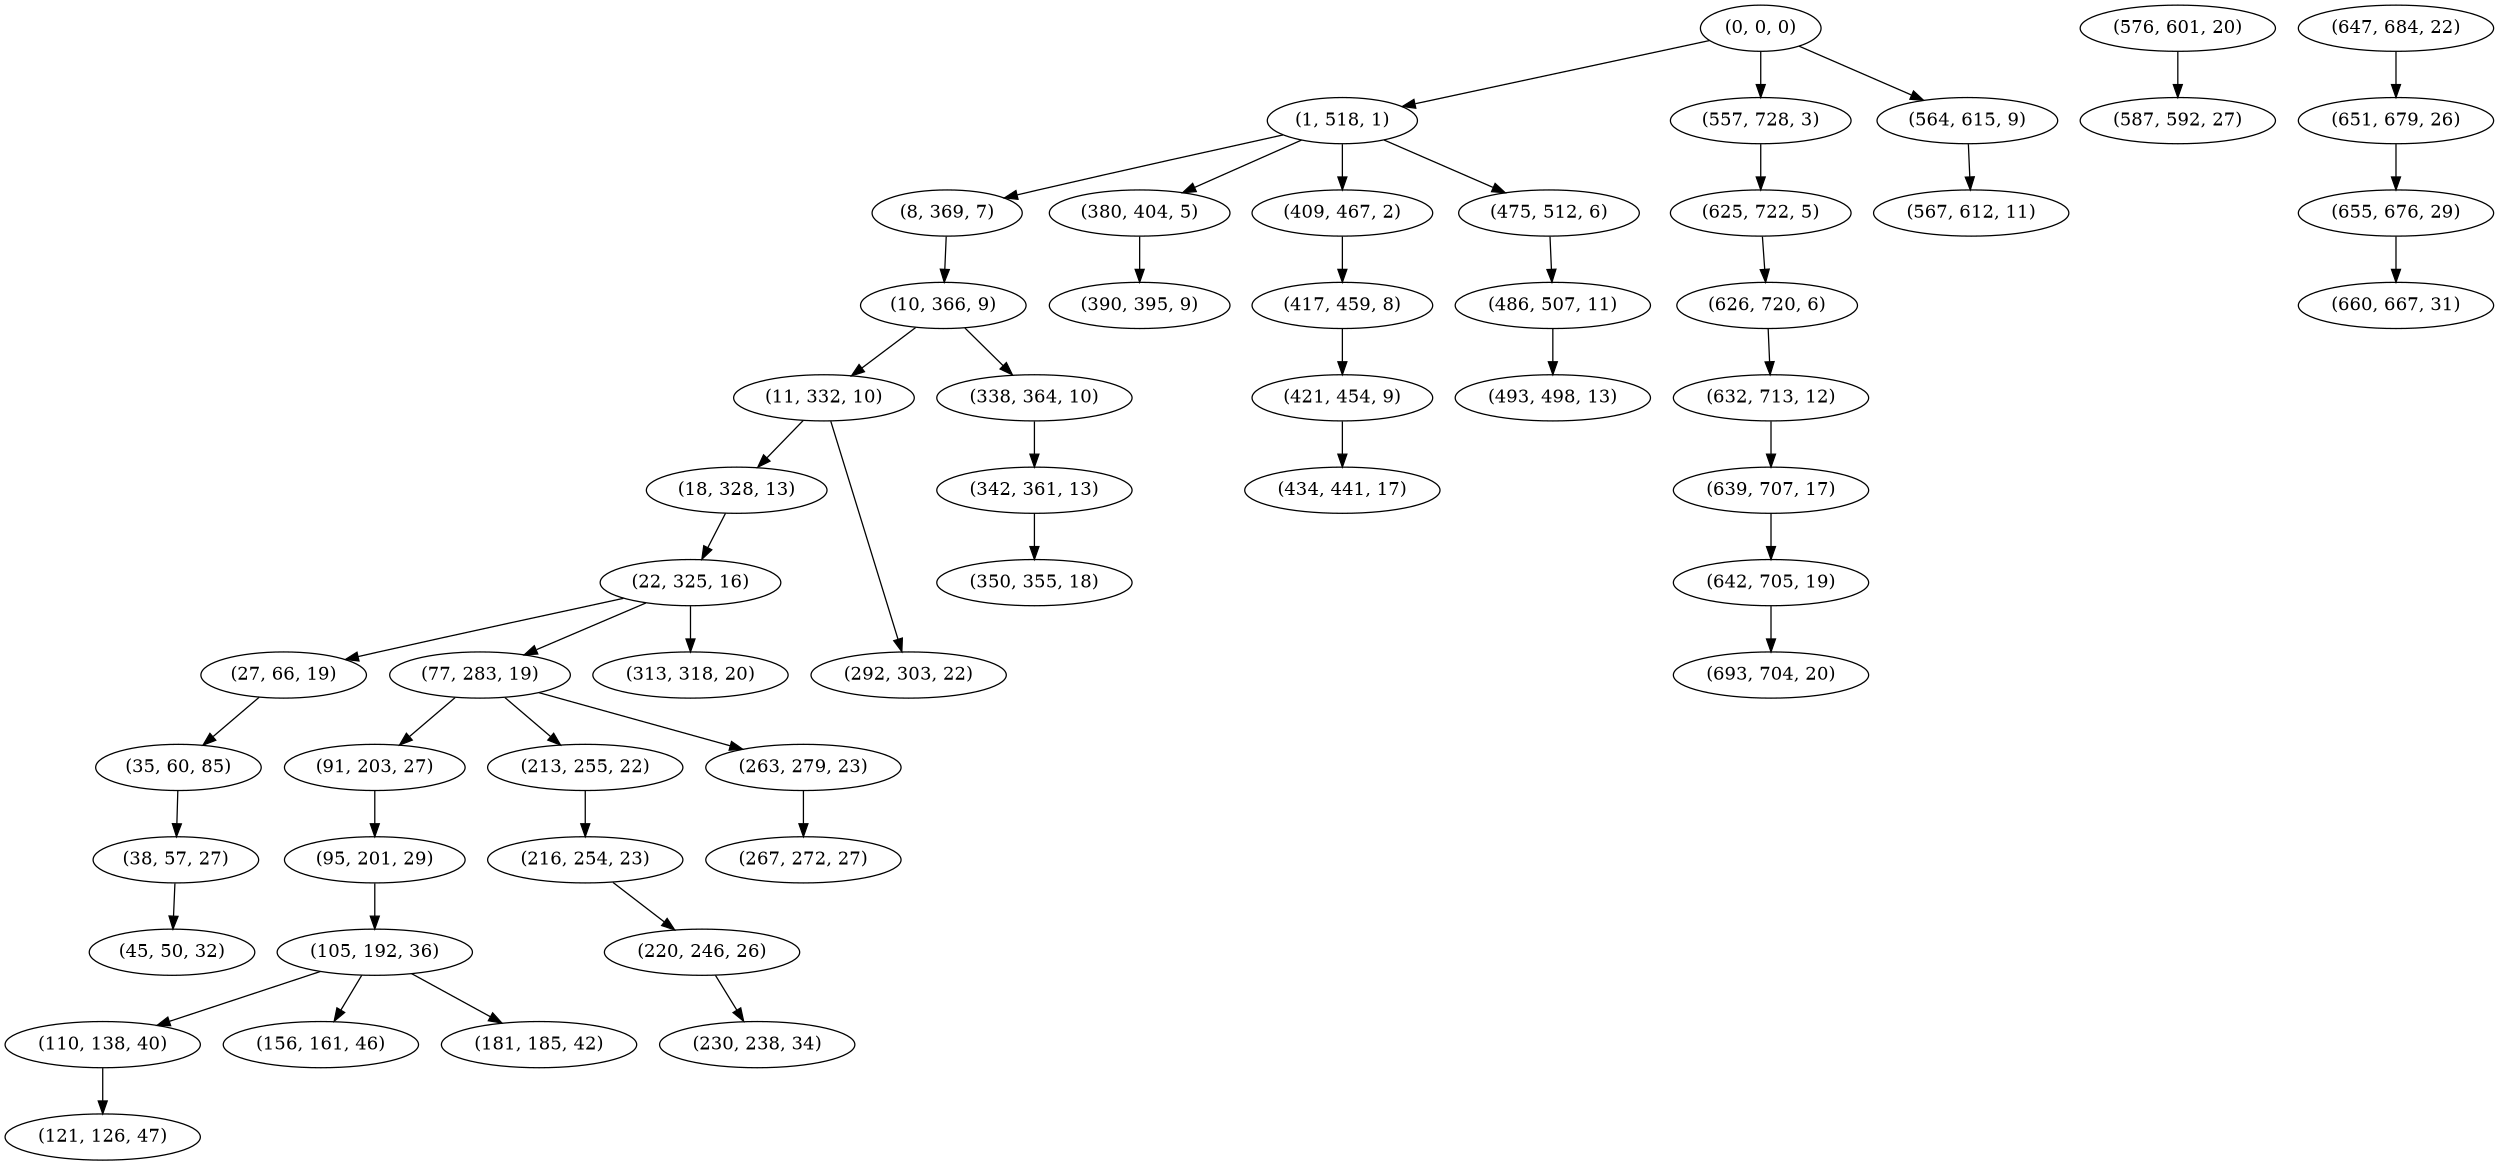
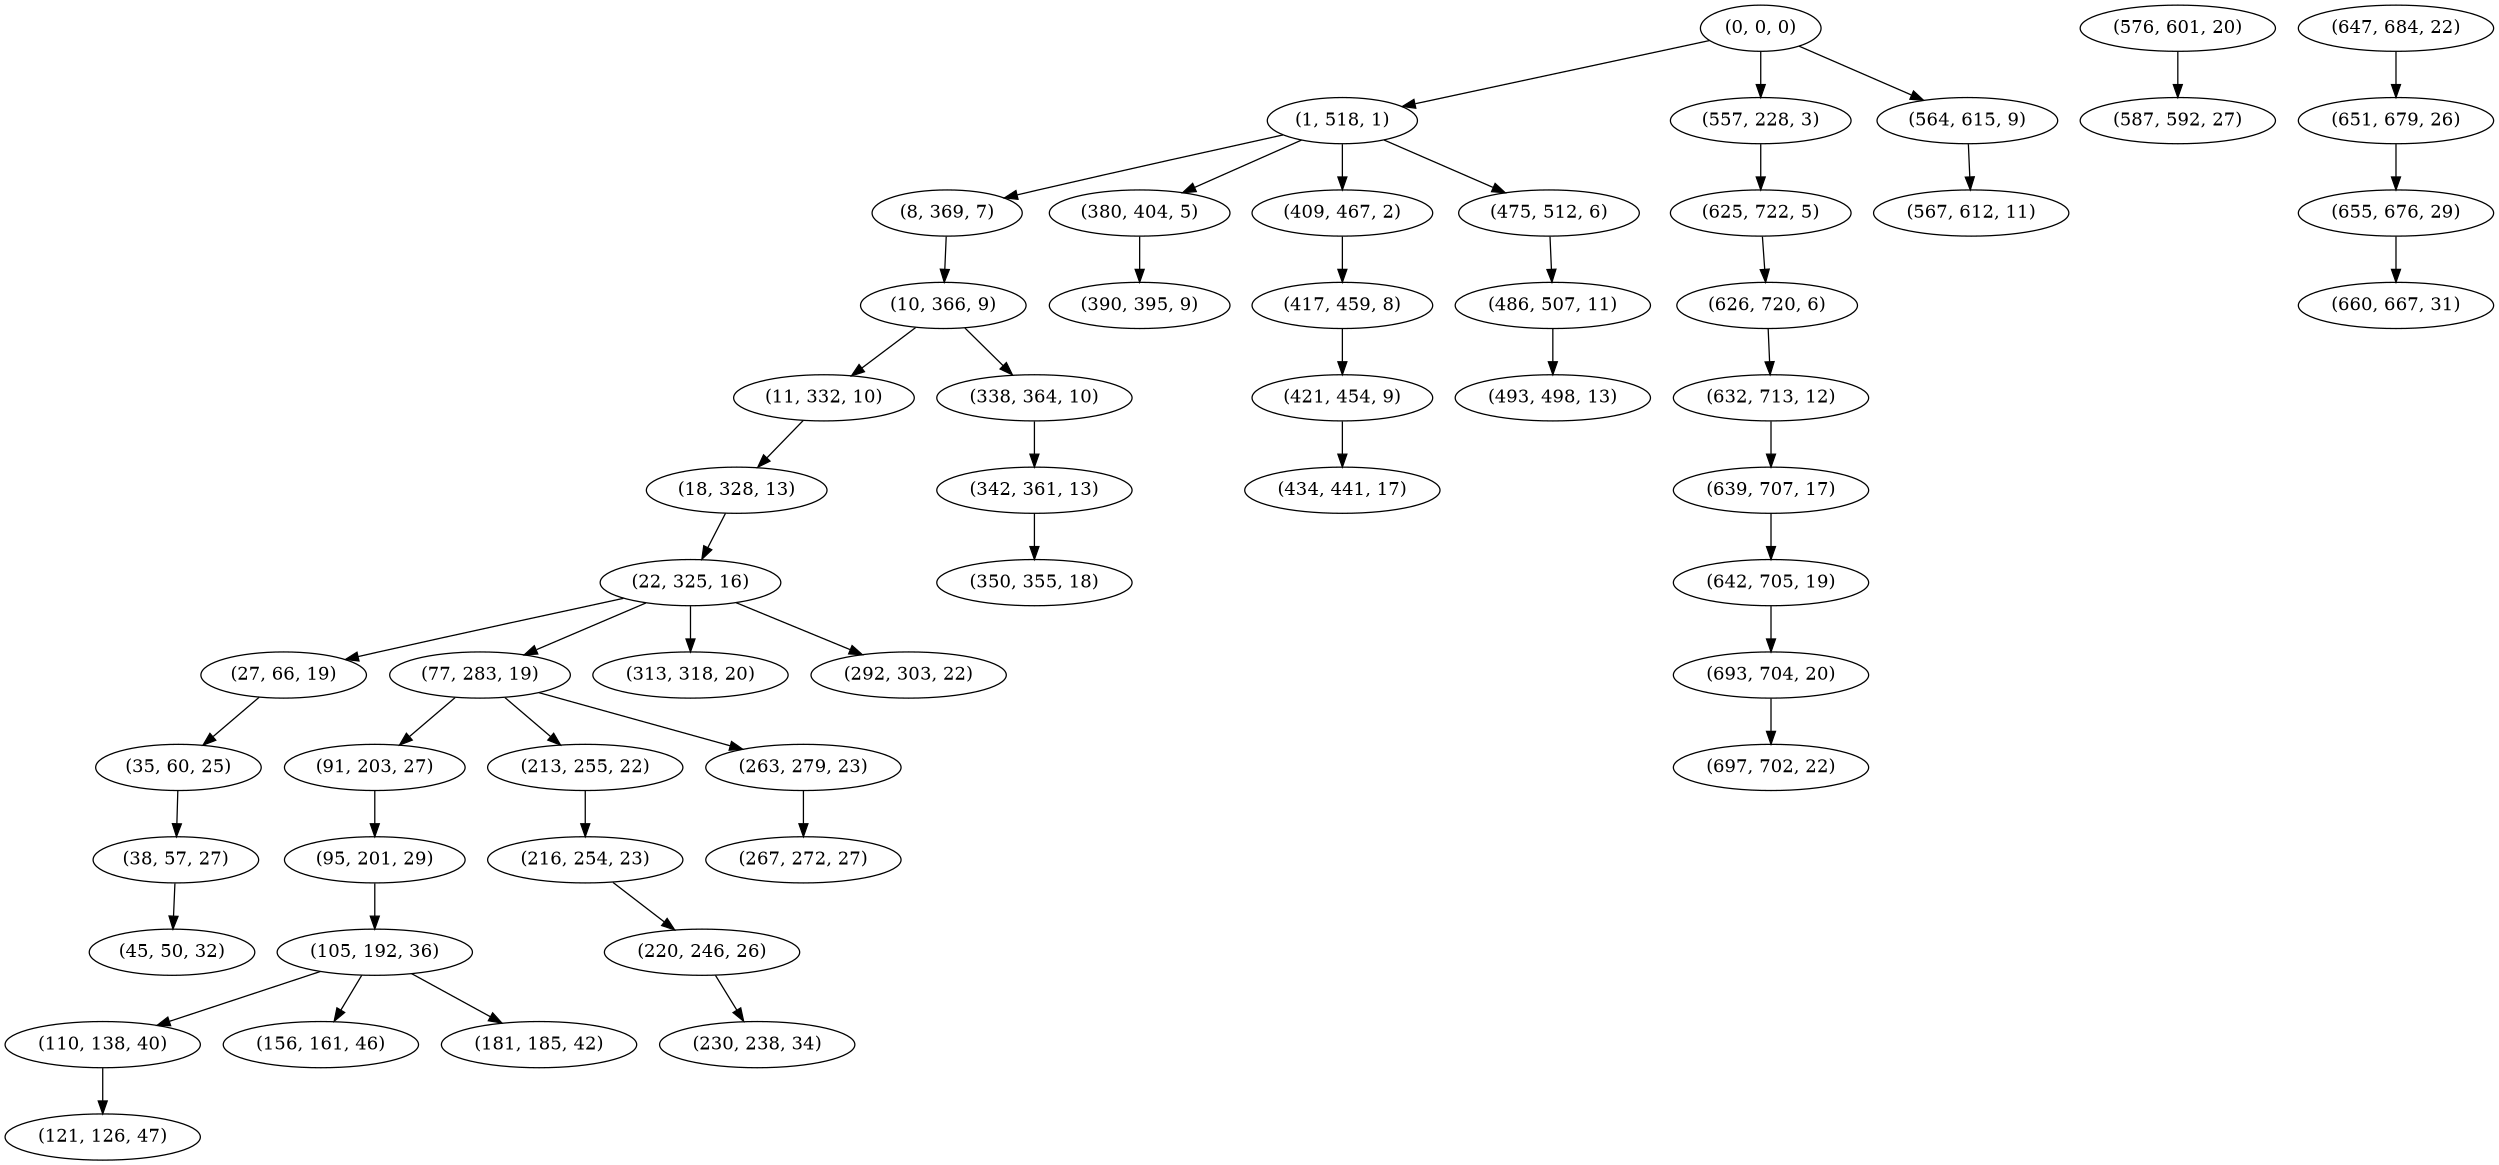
(1761, 121) -> (1761, 121)
(864, 530) -> (793, 626)
(178, 767) -> (178, 767)
none -> (1771, 767)
